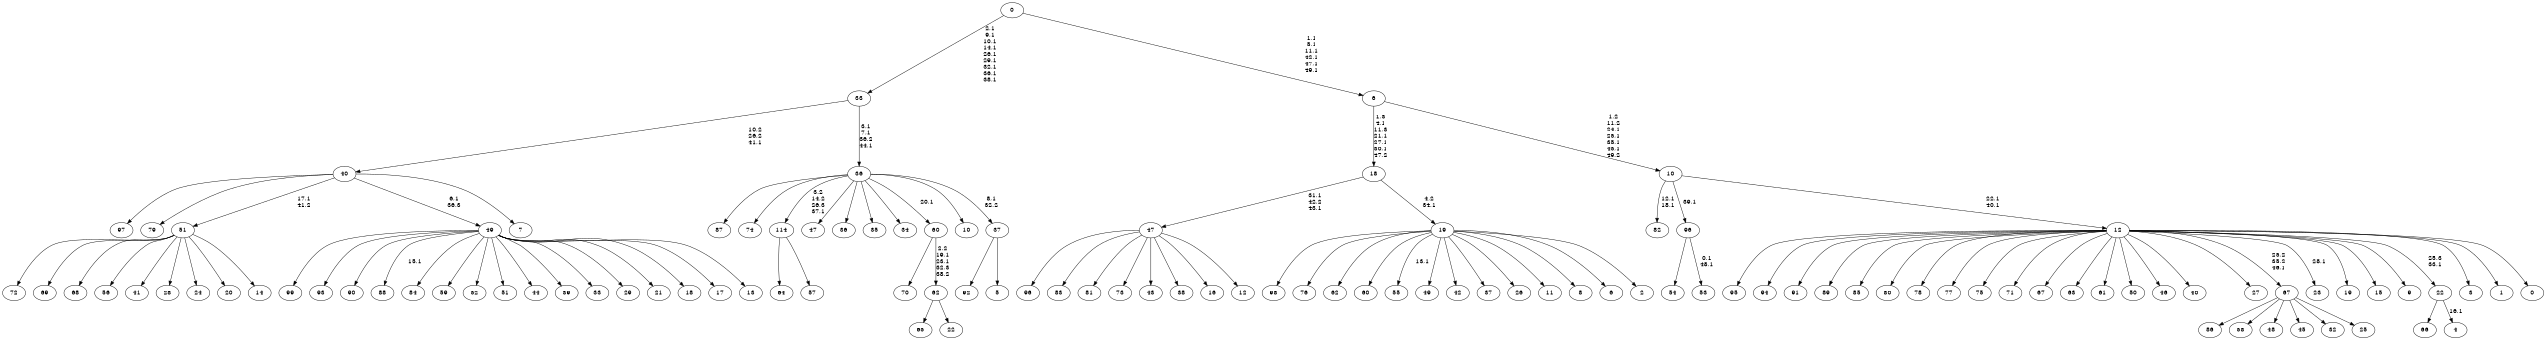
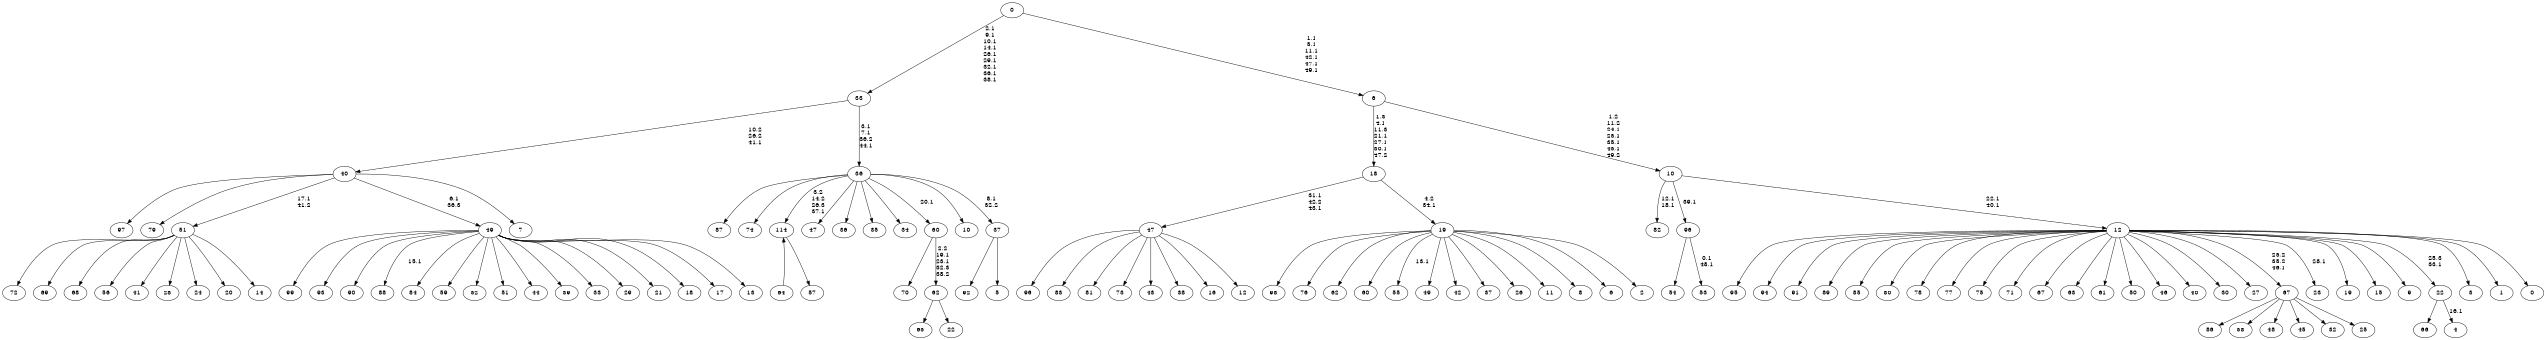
(779, 259) -> (784, 264)
none -> (2225, 293)
